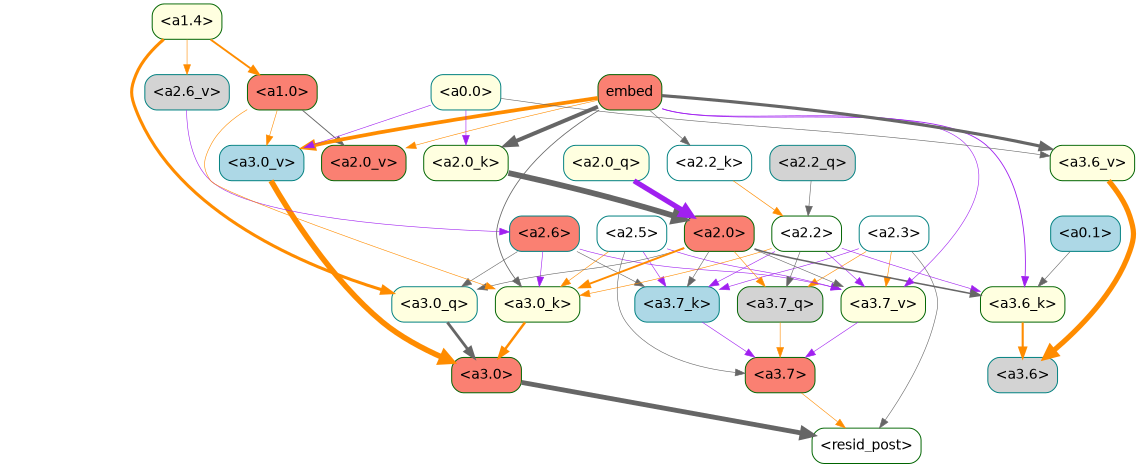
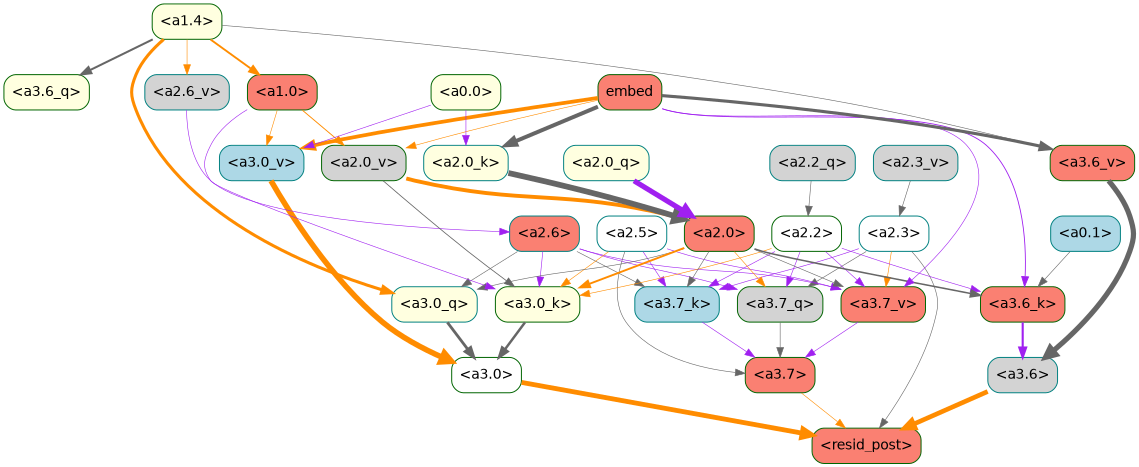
none -> (47, 92)
(466, 92) -> (466, 92)
(319, 124) -> (319, 124)
(770, 127) -> (634, 69)
(364, 163) -> (364, 163)
(466, 163) -> (466, 163)
(709, 163) -> none
none -> (916, 163)
(1092, 163) -> (1092, 163)
(516, 185) -> (450, 237)
none -> (540, 197)
(305, 221) -> (305, 221)
(848, 263) -> (848, 263)
(795, 265) -> (795, 265)
none -> (653, 269)
(1120, 274) -> (1120, 274)
(883, 304) -> (883, 304)
(1023, 304) -> (1023, 304)
(780, 335) -> (780, 335)
(1023, 335) -> (1023, 335)
(515, 336) -> (515, 336)
(487, 375) -> (487, 375)
(662, 408) -> (662, 408)
none -> (951, 408)
(867, 446) -> (867, 446)
